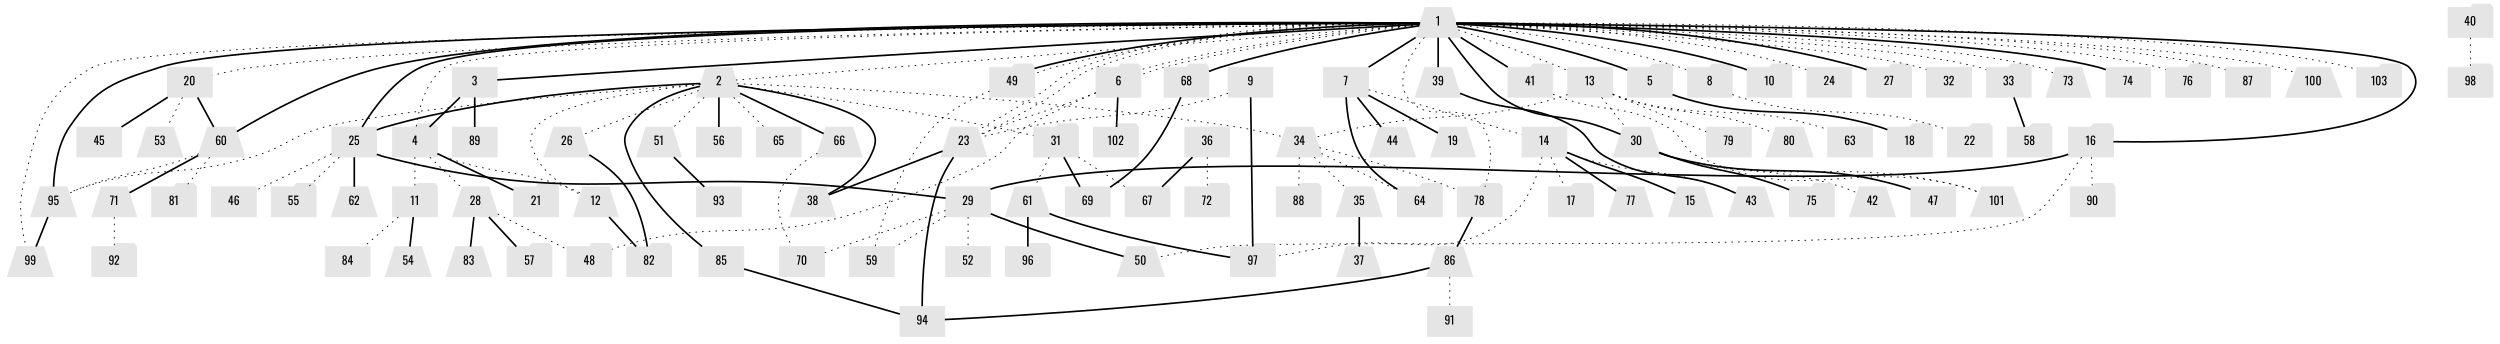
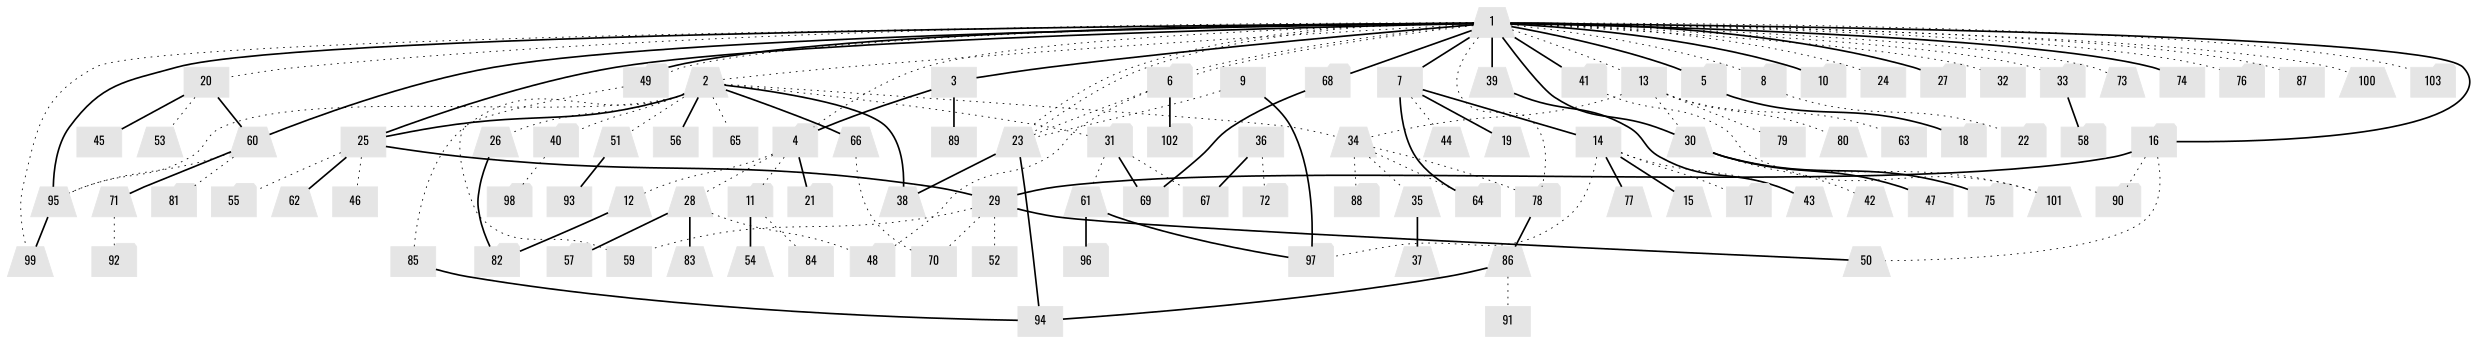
(571, 108) -> (618, 116)
(1369, 112) -> (1423, 112)
(1445, 112) -> (1499, 112)
(630, 158) -> (515, 102)
